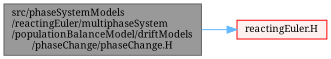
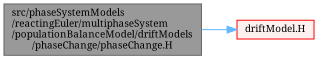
(282, 30) -> (276, 30)
